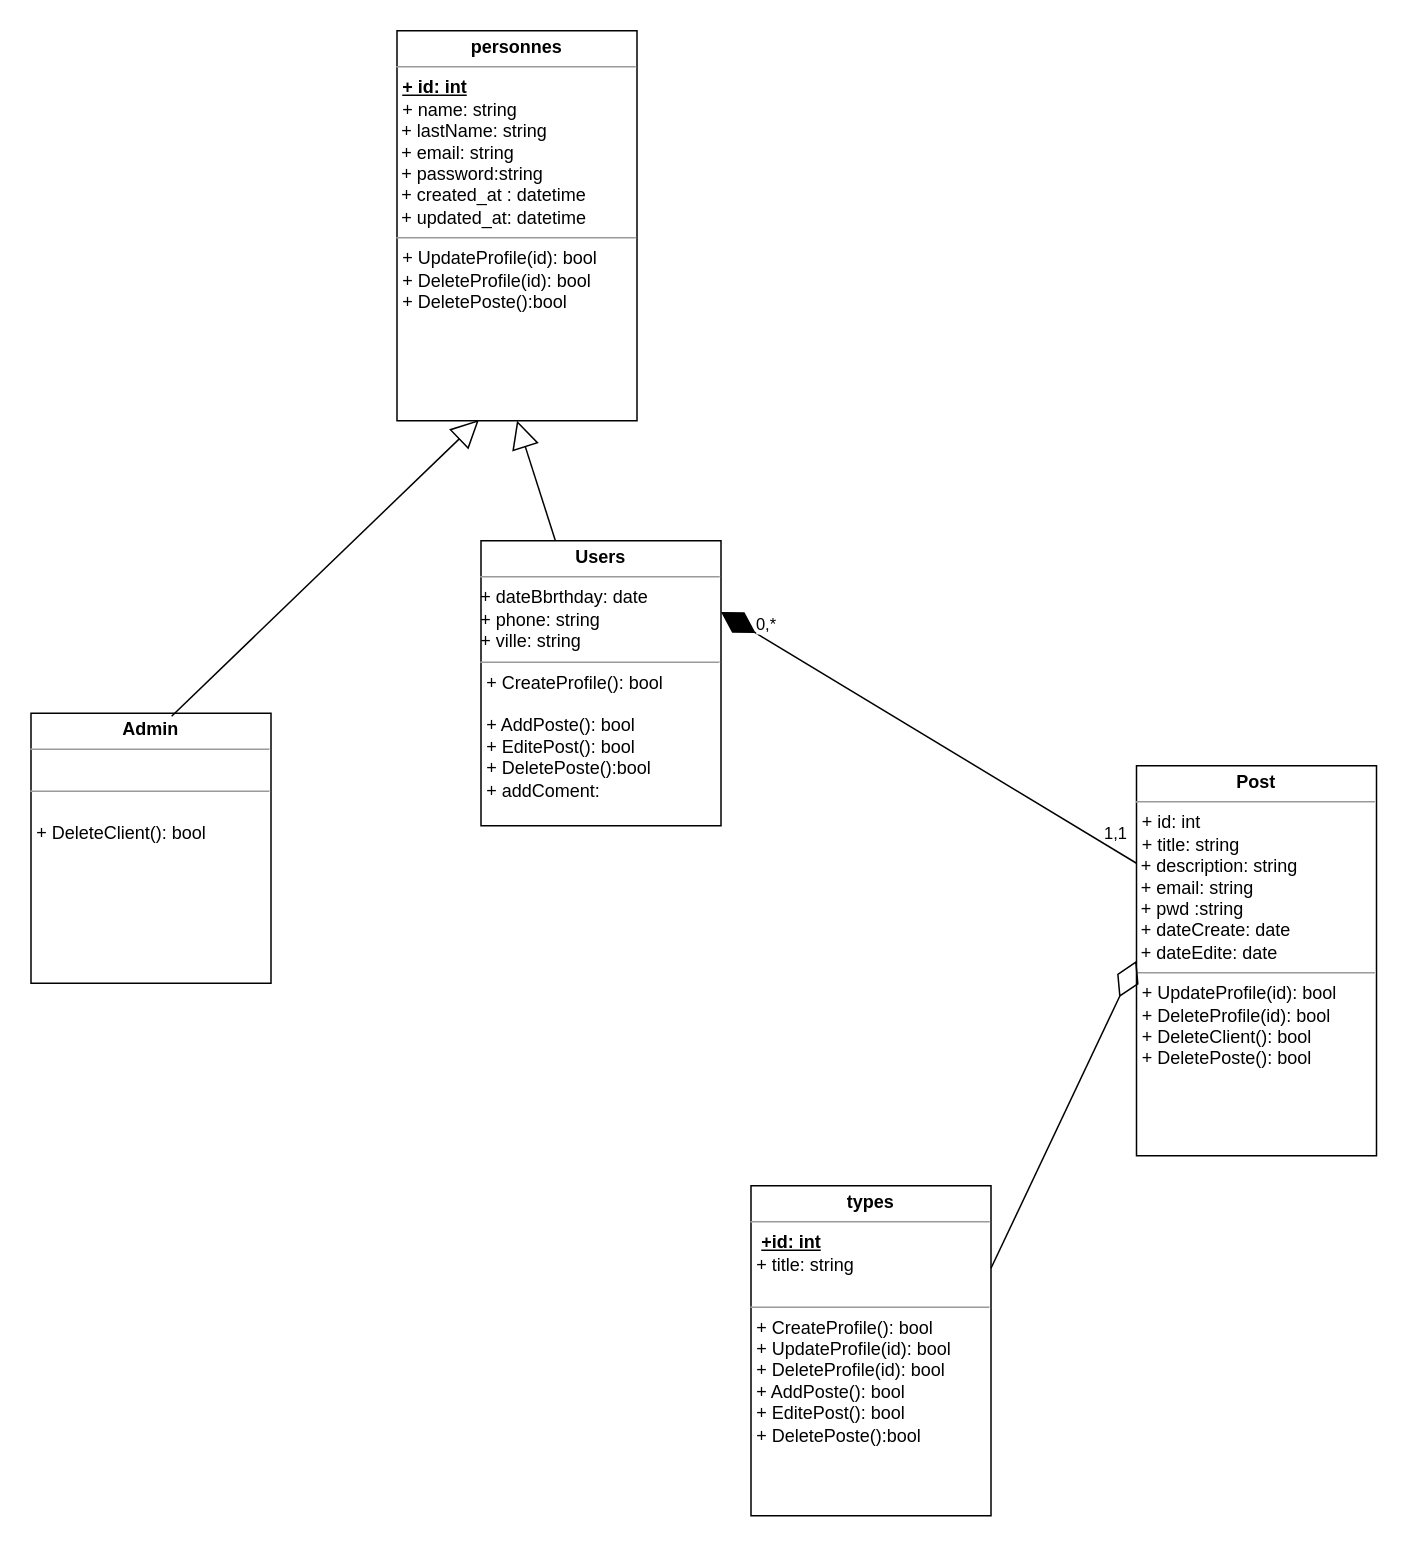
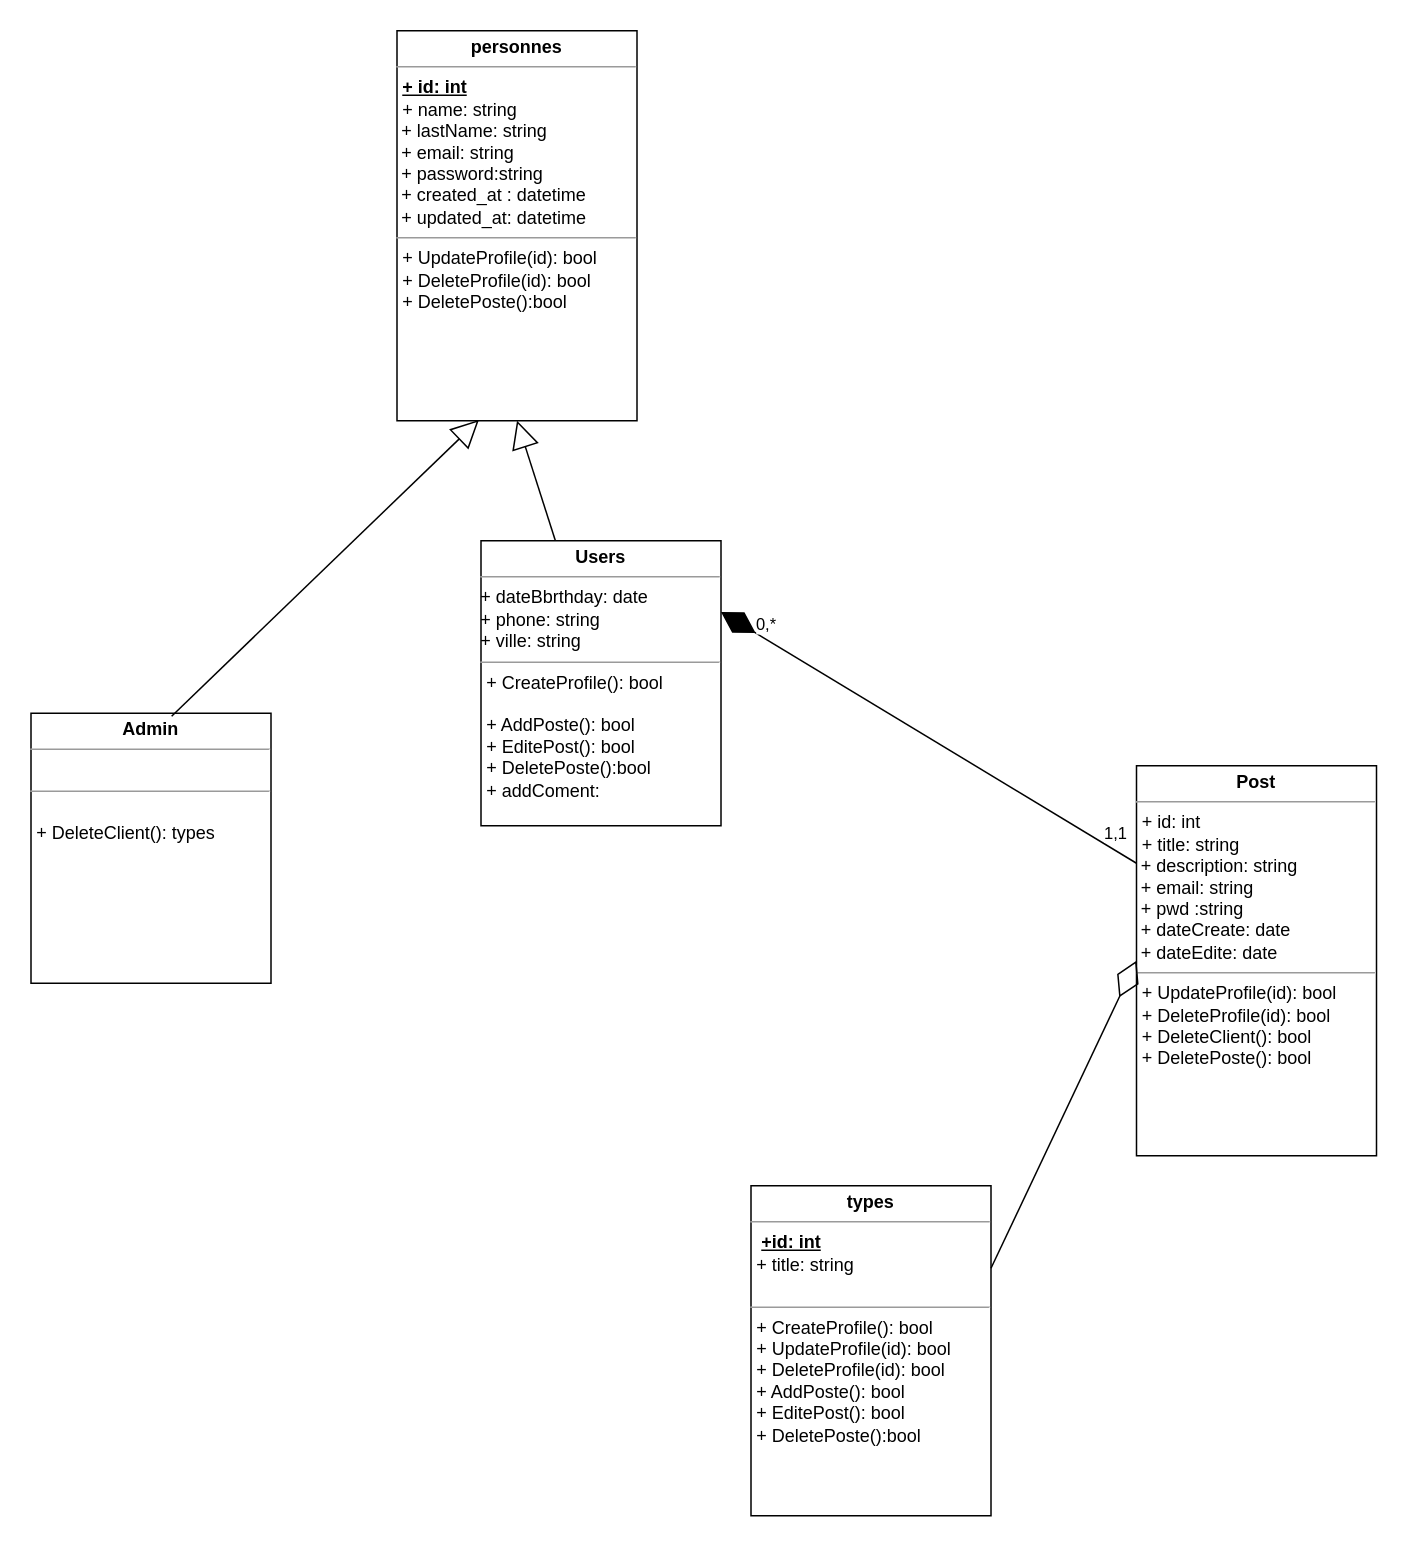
(125, 735) -> (133, 735)
